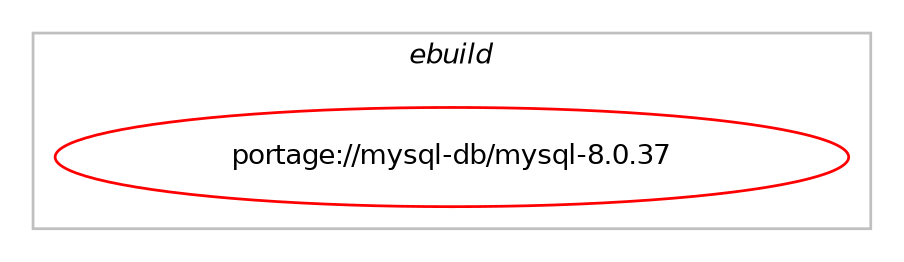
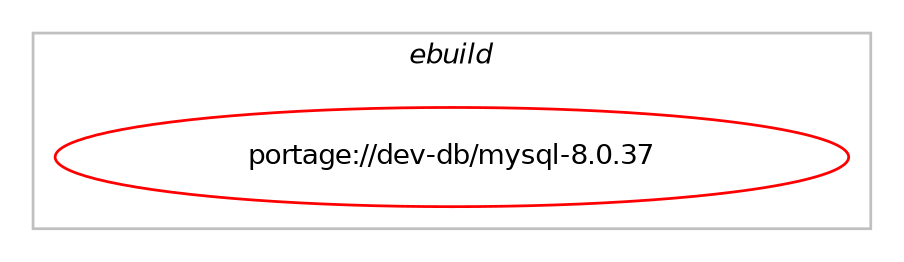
(452, 157) -> (452, 157)
